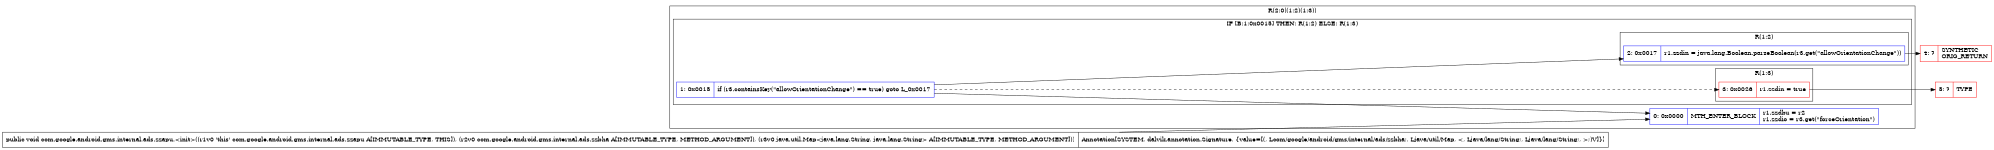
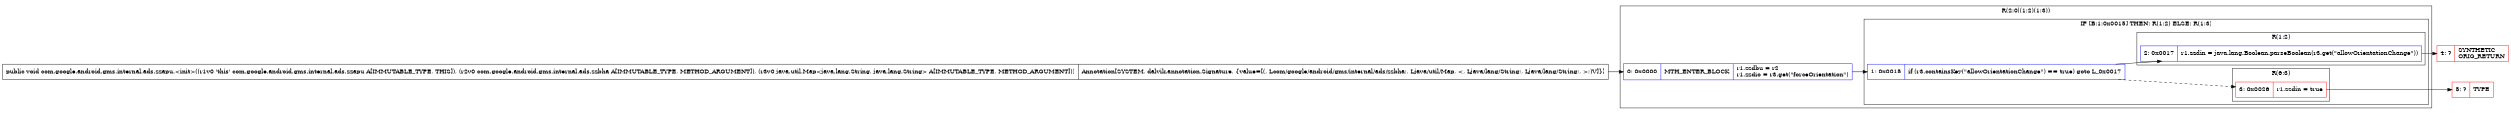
(1764, 73) -> (2281, 73)
(1236, 102) -> (1858, 72)
